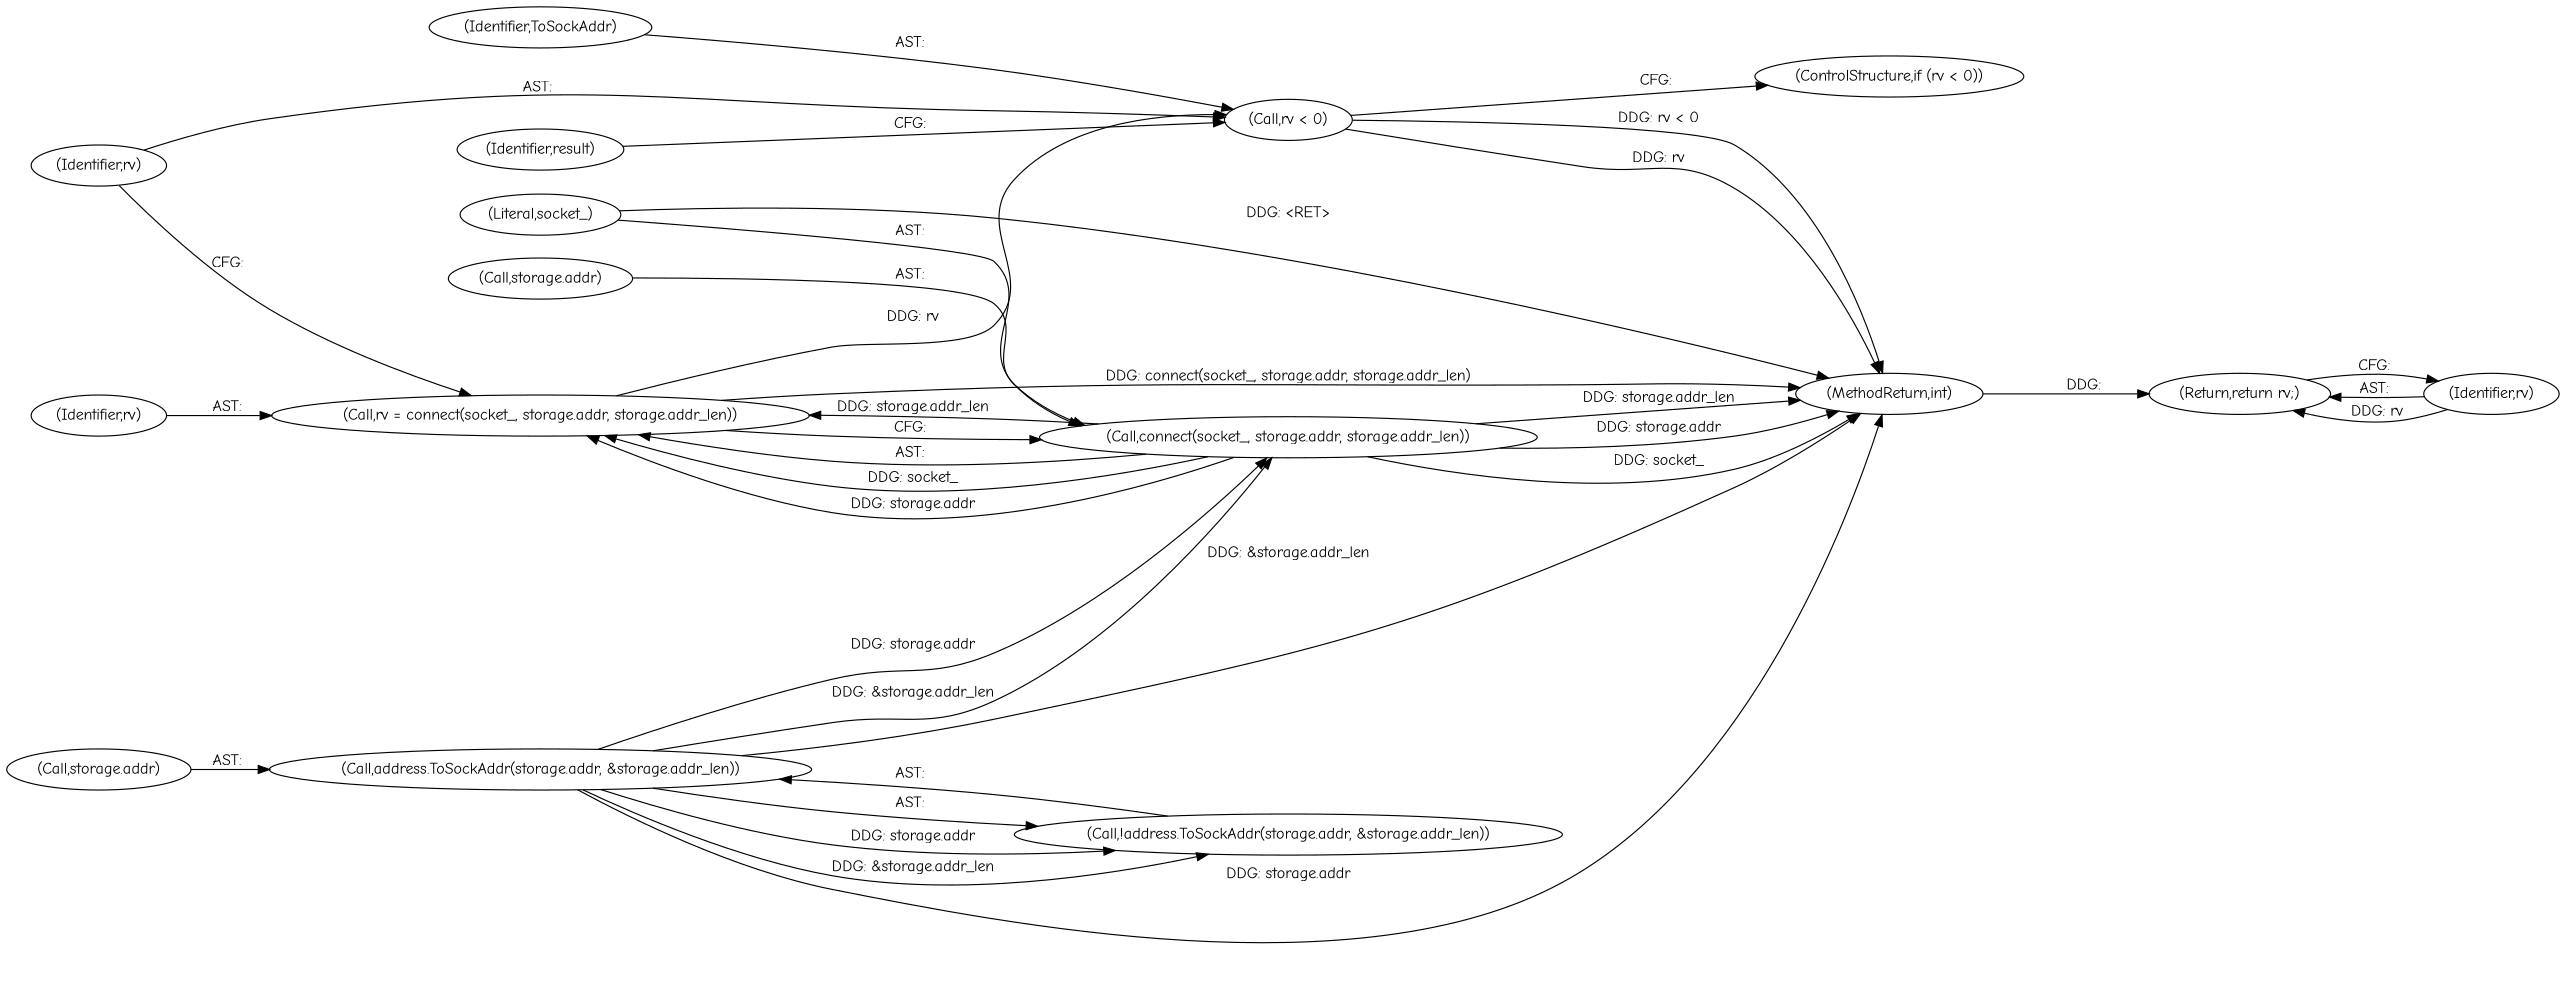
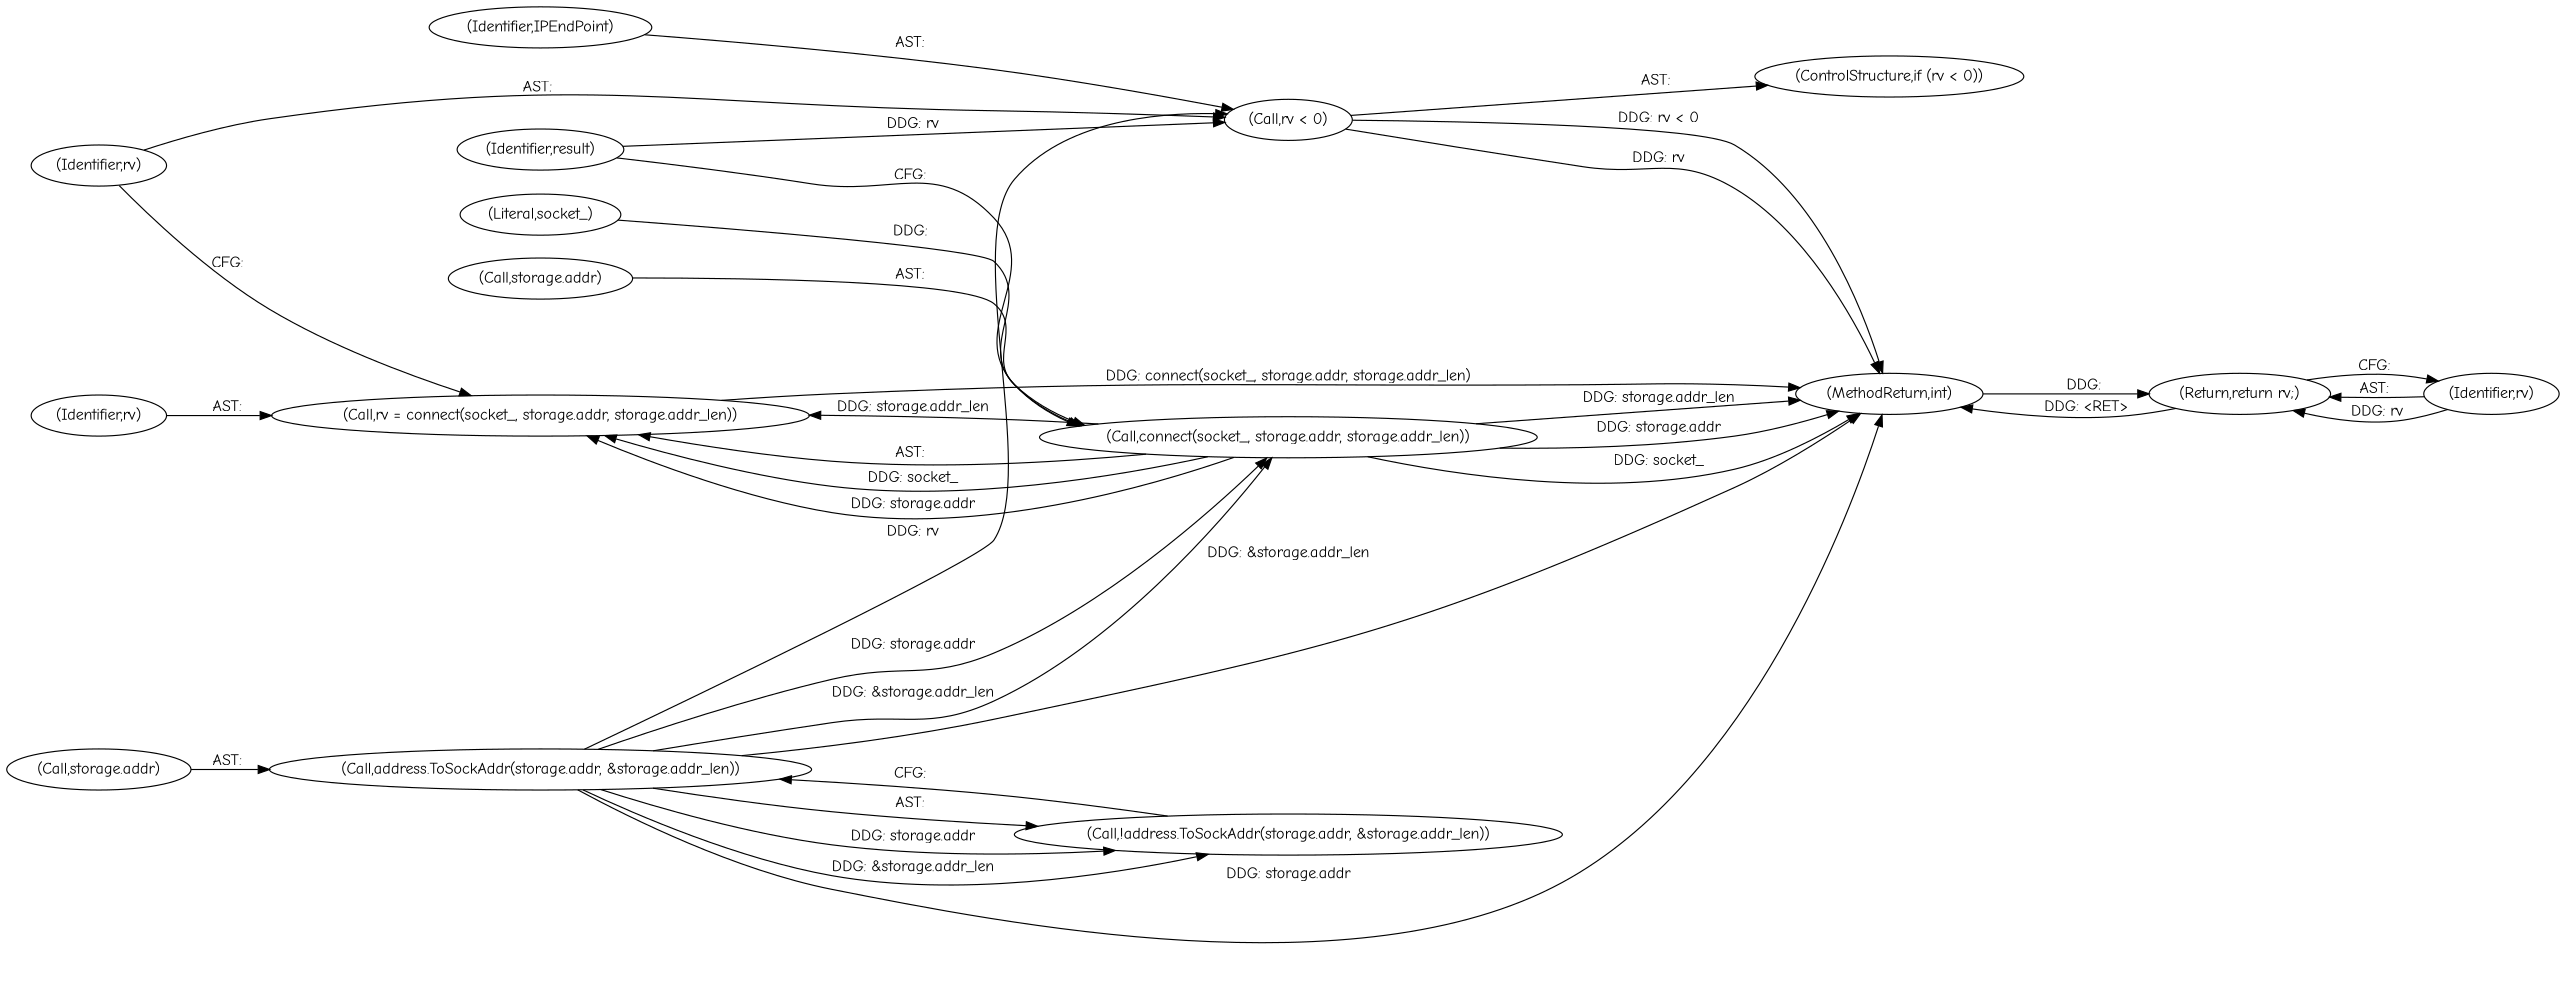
(540, 27) -> (540, 27)
(1659, 80) -> (1659, 80)
(913, 124) -> (913, 124)
(913, 231) -> (913, 231)
(1224, 249) -> (2074, 417)
(988, 329) -> (1007, 480)
(878, 438) -> (931, 184)
(913, 773) -> (913, 773)
